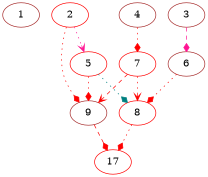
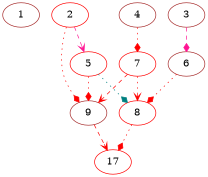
(78, 36) -> (78, 36)
(99, 134) -> (99, 134)
